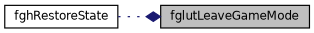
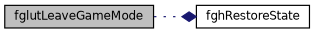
(132, 17) -> (168, 17)
